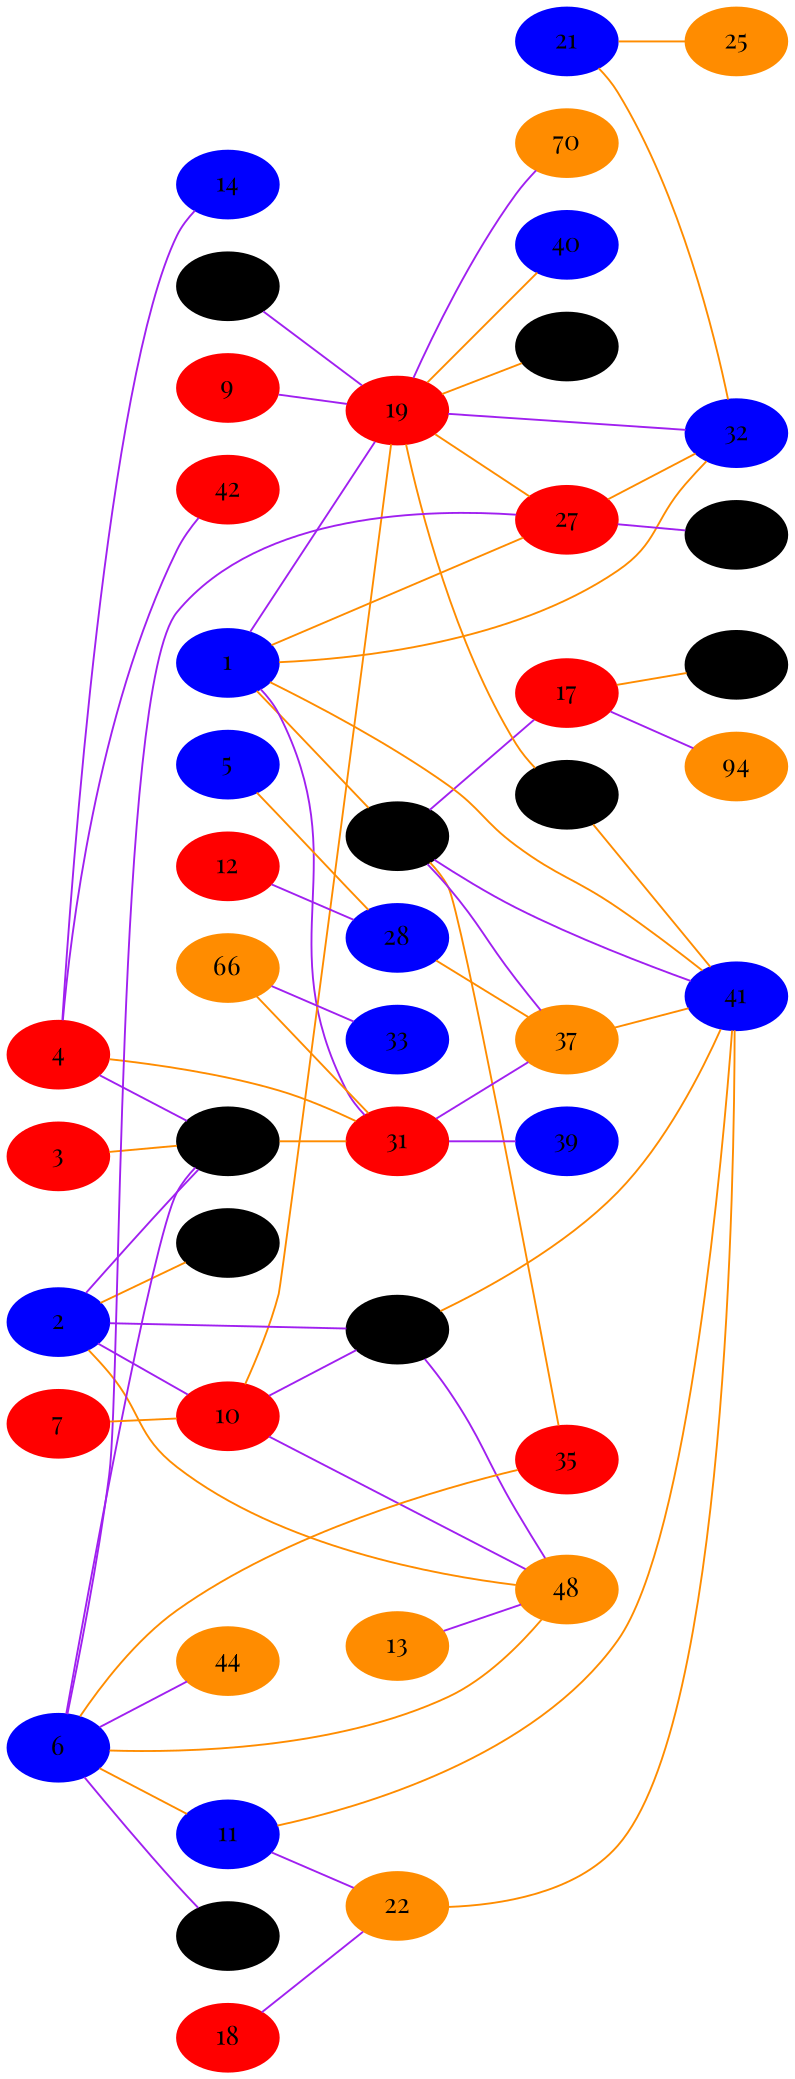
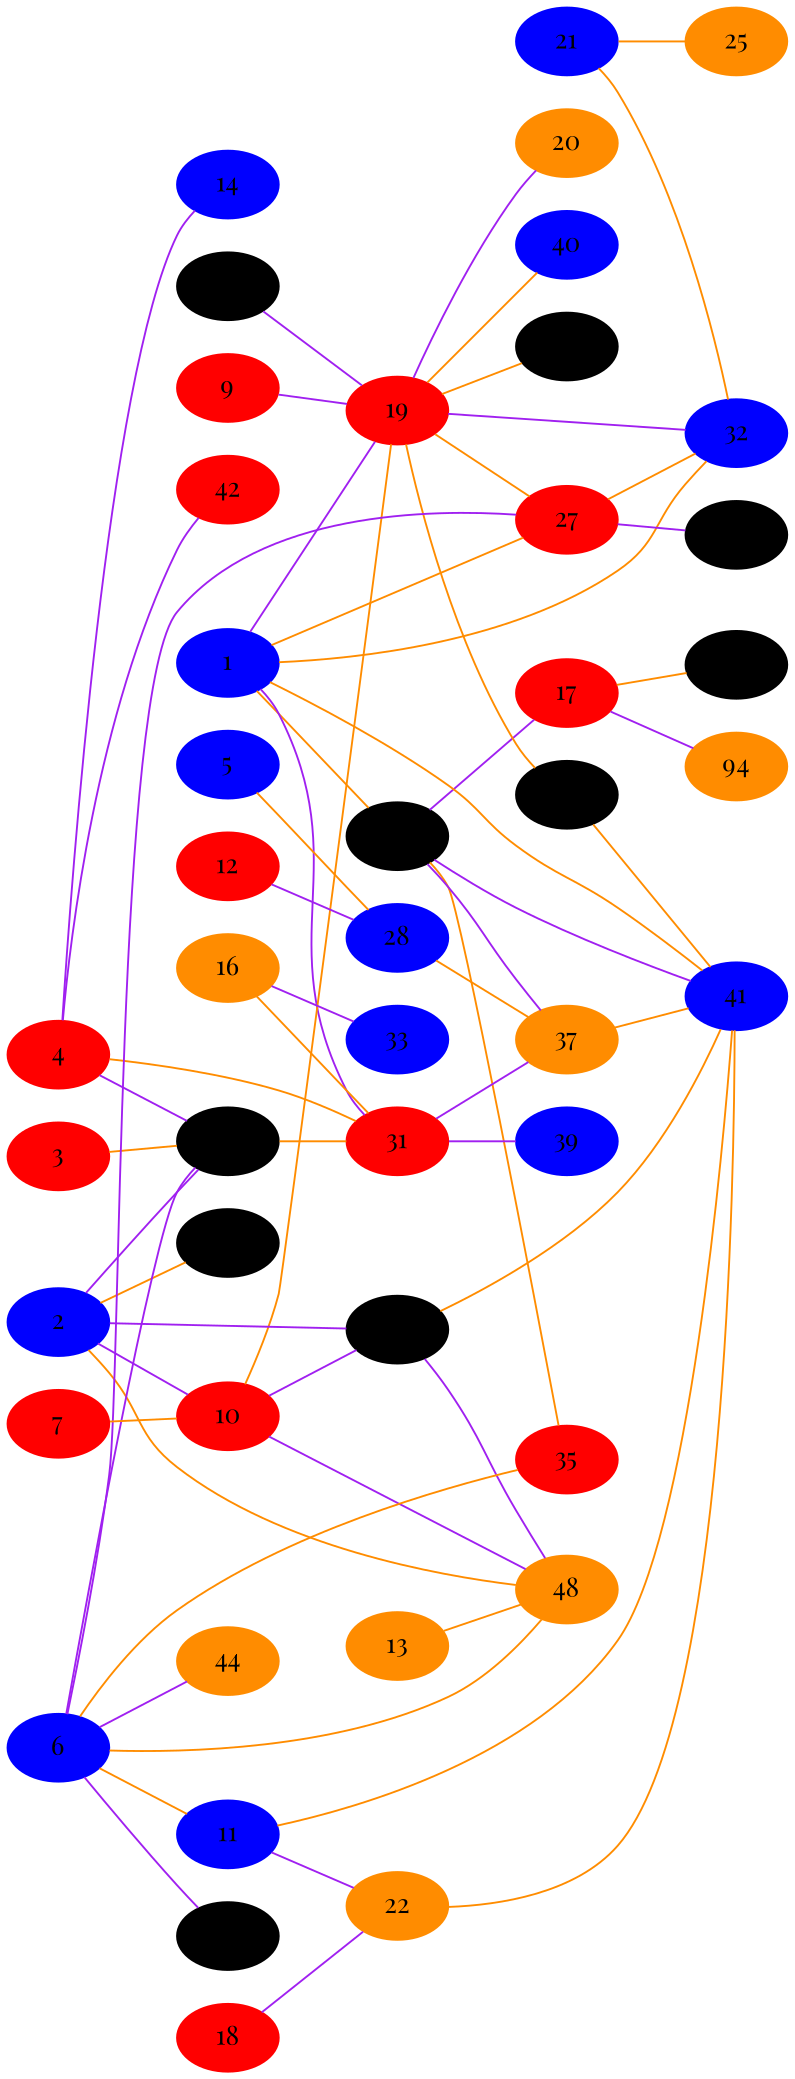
(567, 143) -> (567, 143)
(228, 968) -> (228, 968)
(482, 1618) -> (482, 1618)
